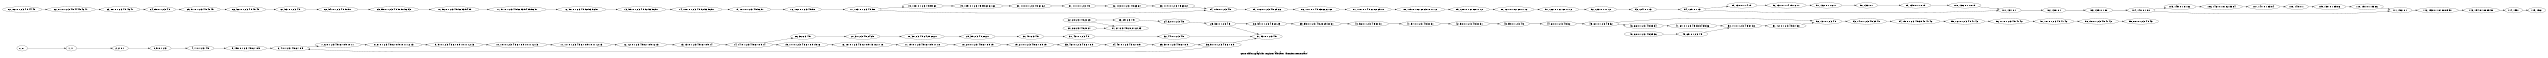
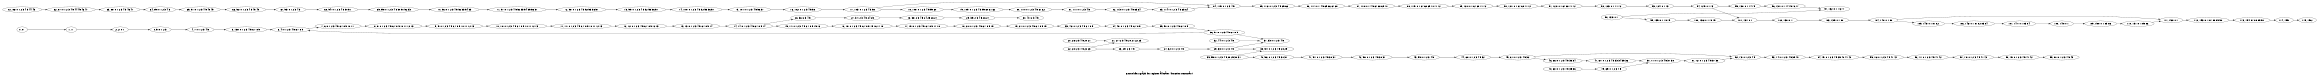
(1848, 5) -> (1721, 13)
(1289, 24) -> (1249, 53)
(1080, 37) -> none
